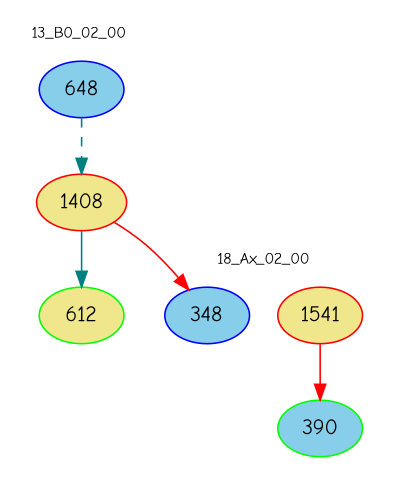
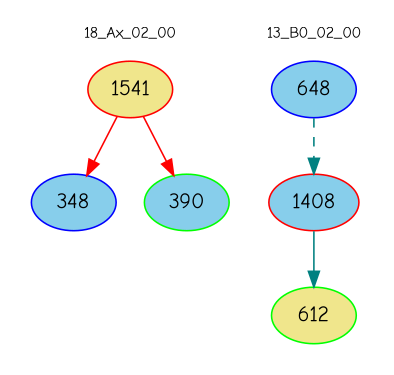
(82, 202) -> (314, 202)
(162, 260) -> (106, 139)
